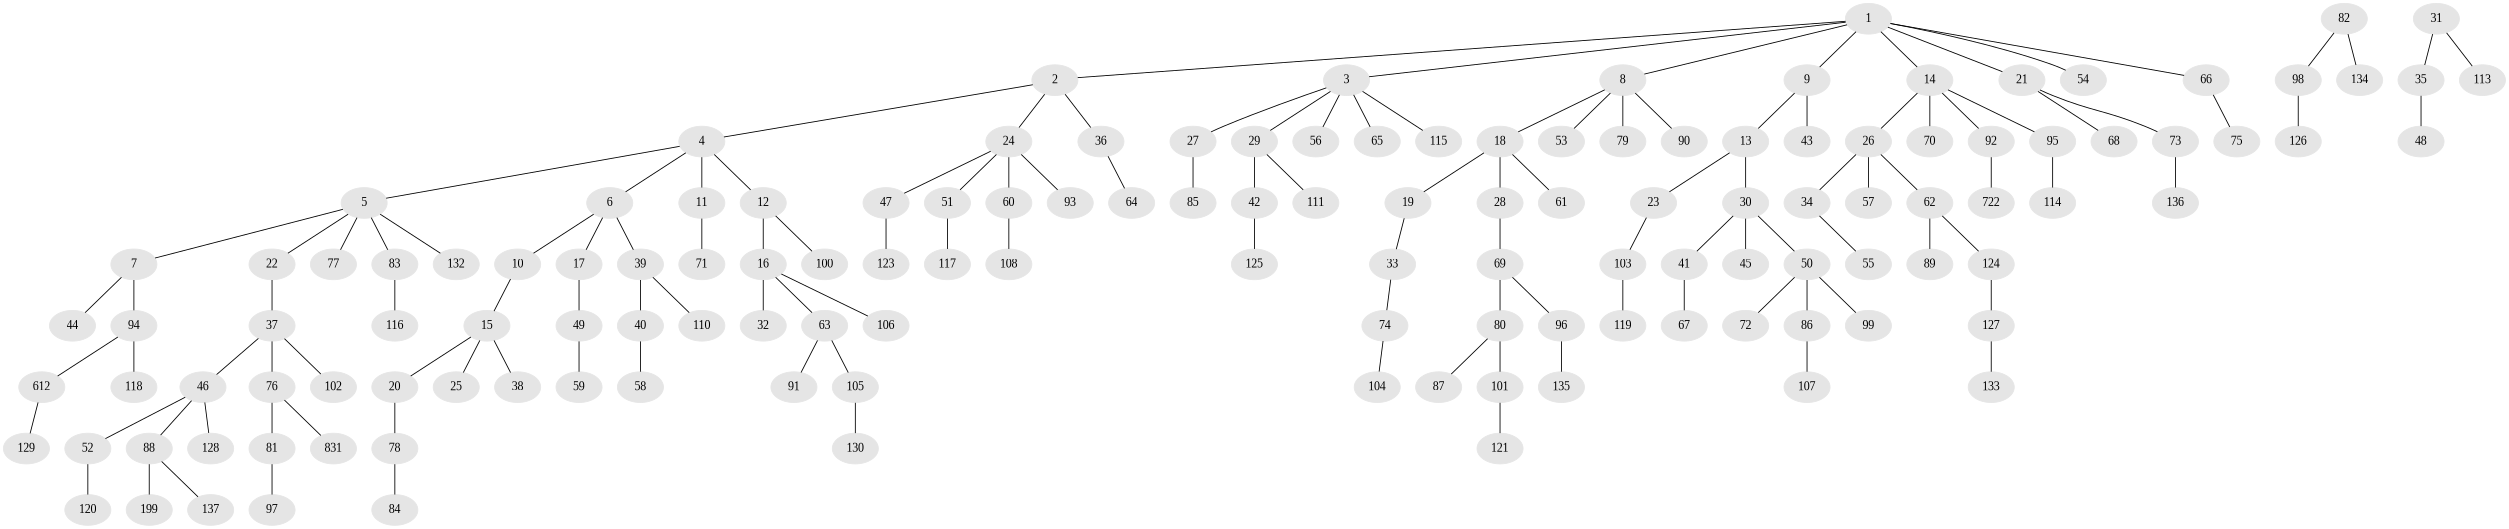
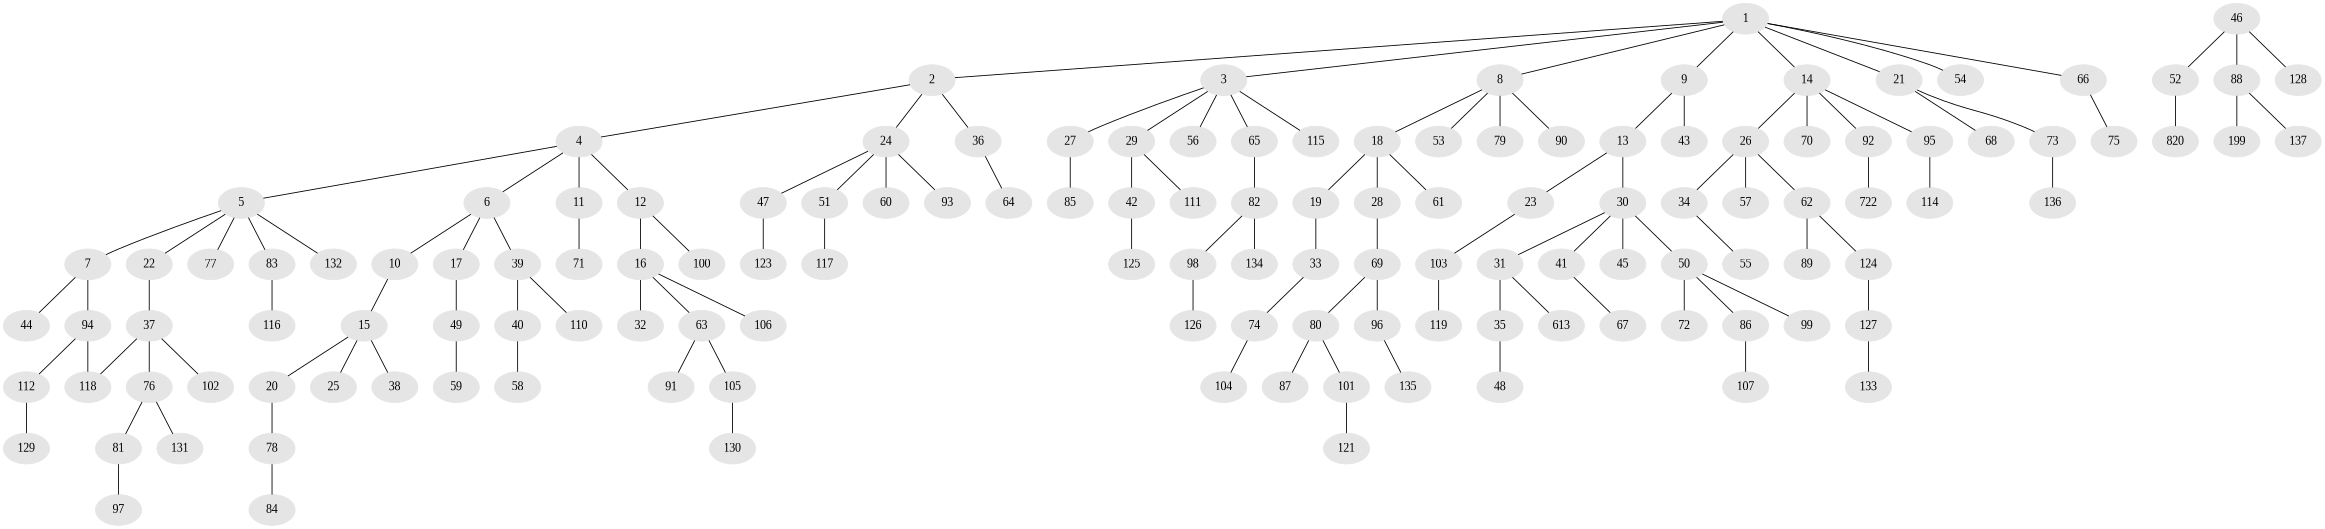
(2482, 80) -> (1561, 326)
none -> (1254, 172)
none -> (1561, 234)
(1009, 264) -> none
(237, 356) -> (119, 356)
(42, 387) -> (26, 387)
(333, 449) -> (180, 449)
(88, 510) -> (2175, 142)
